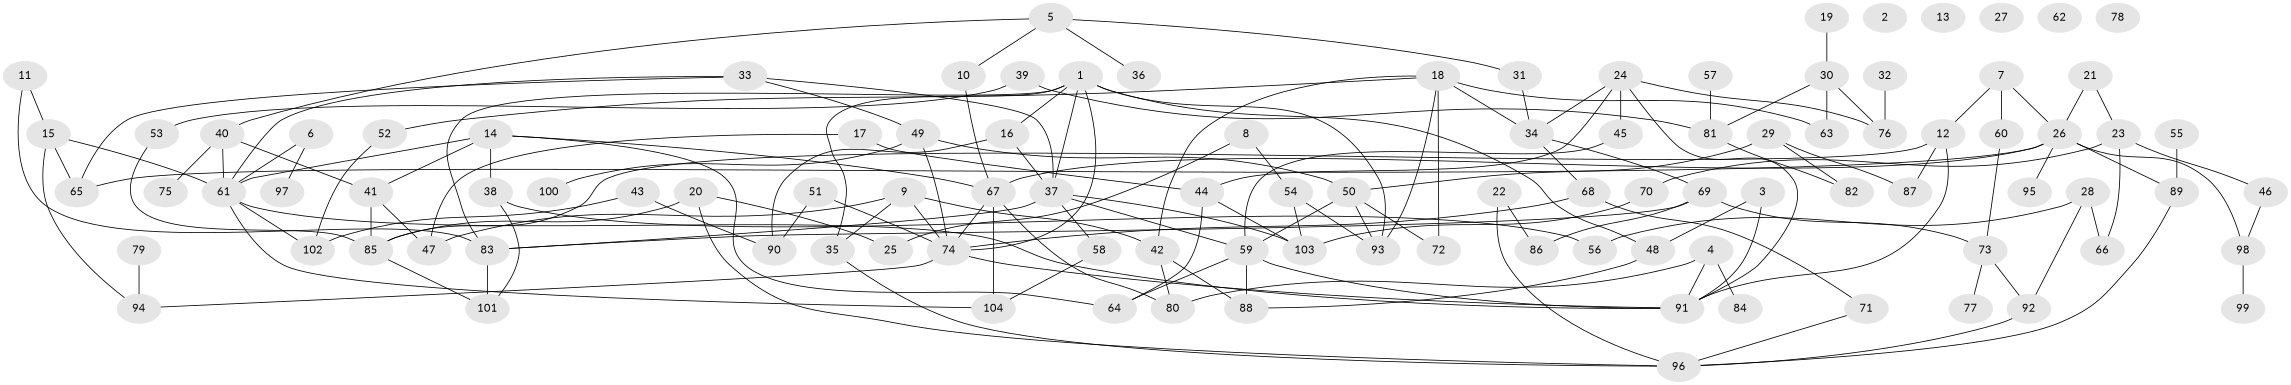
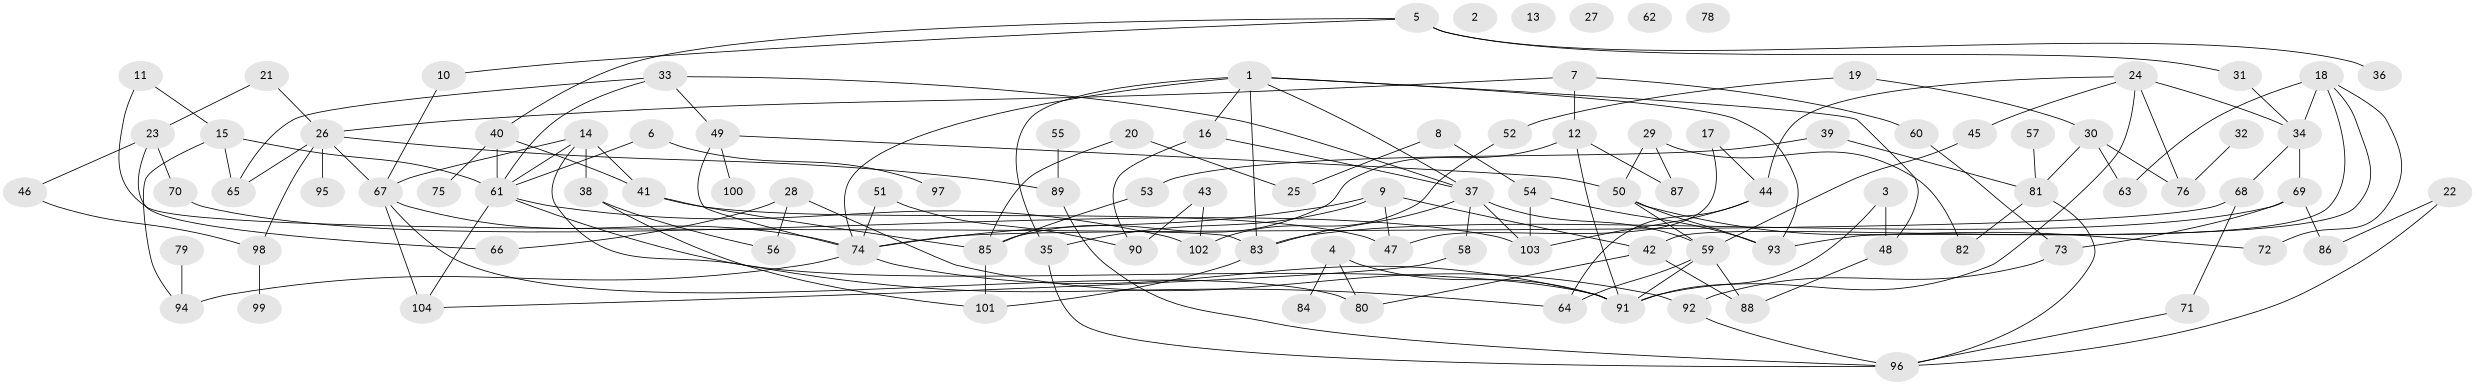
(758, 99) -> (1679, 94)
(1971, 309) -> none
(1002, 337) -> (2049, 309)
